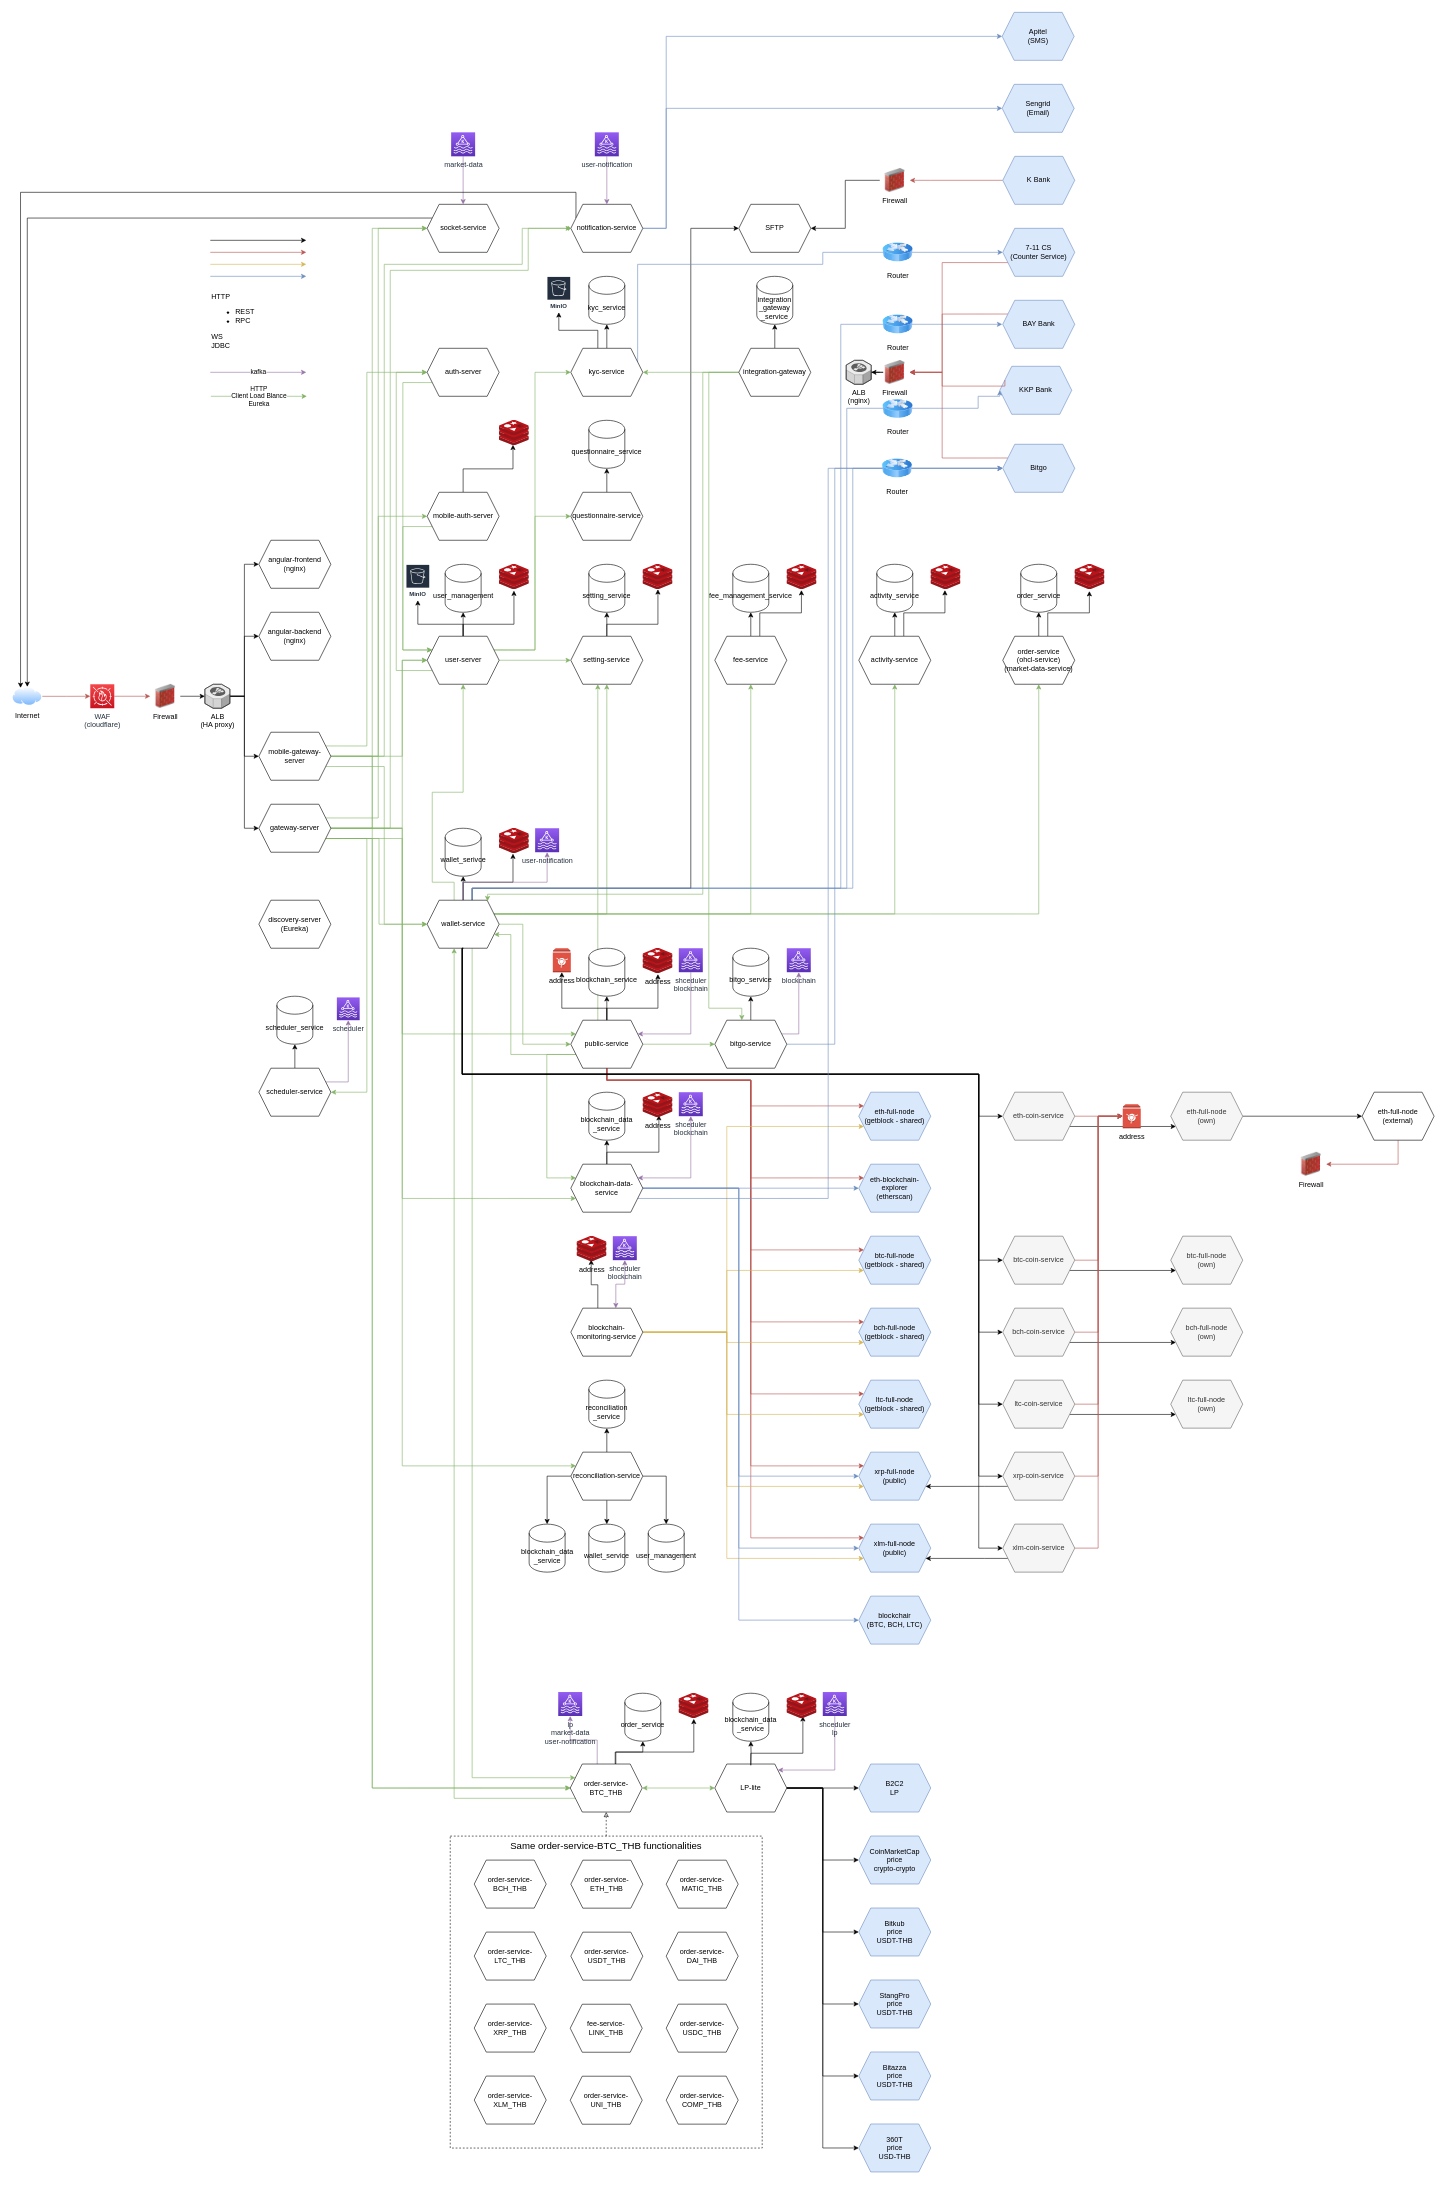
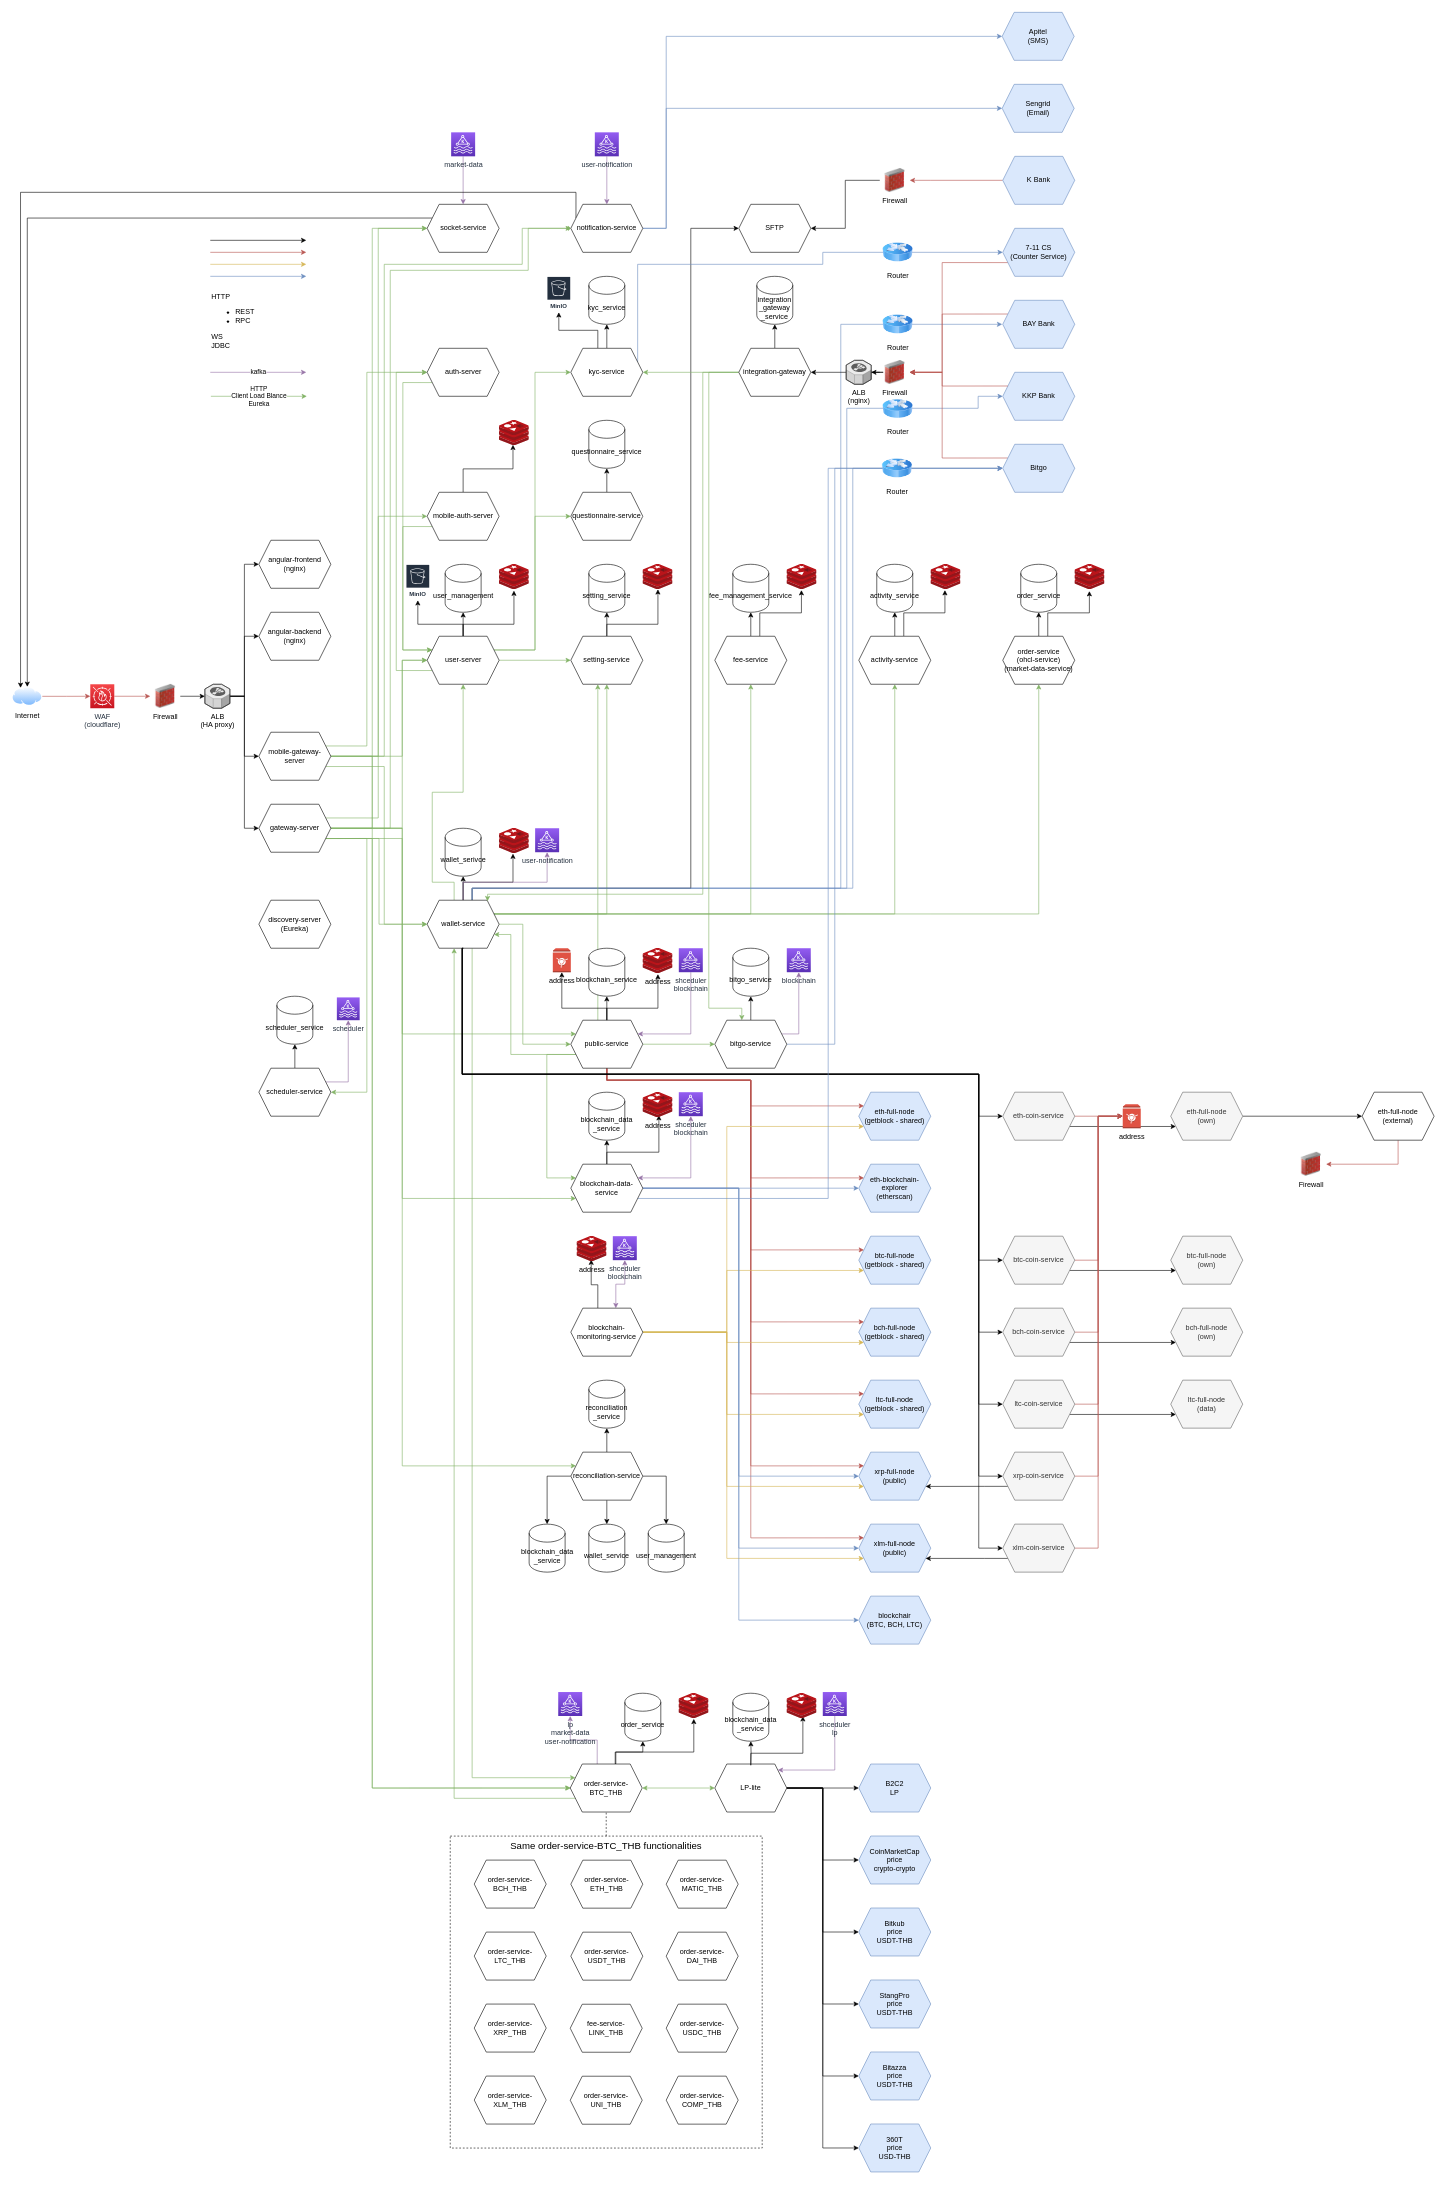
none -> (816, 372)
(1036, 390) -> (1039, 396)
(1207, 1404) -> (1207, 1404)
(606, 1817) -> (606, 1815)
